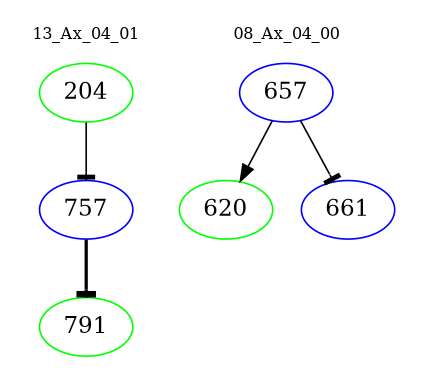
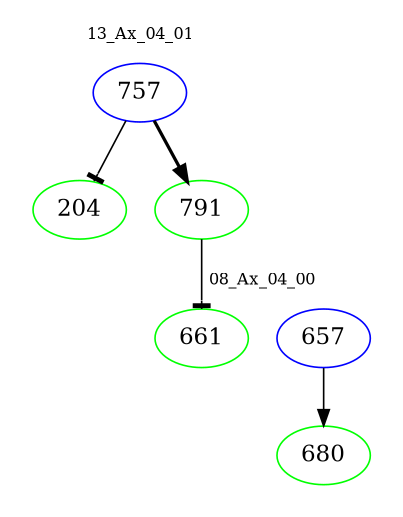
(86, 147) -> (112, 147)
(315, 148) -> (202, 276)
(226, 210) -> (324, 455)
(348, 210) -> (202, 338)
(86, 264) -> (167, 144)
